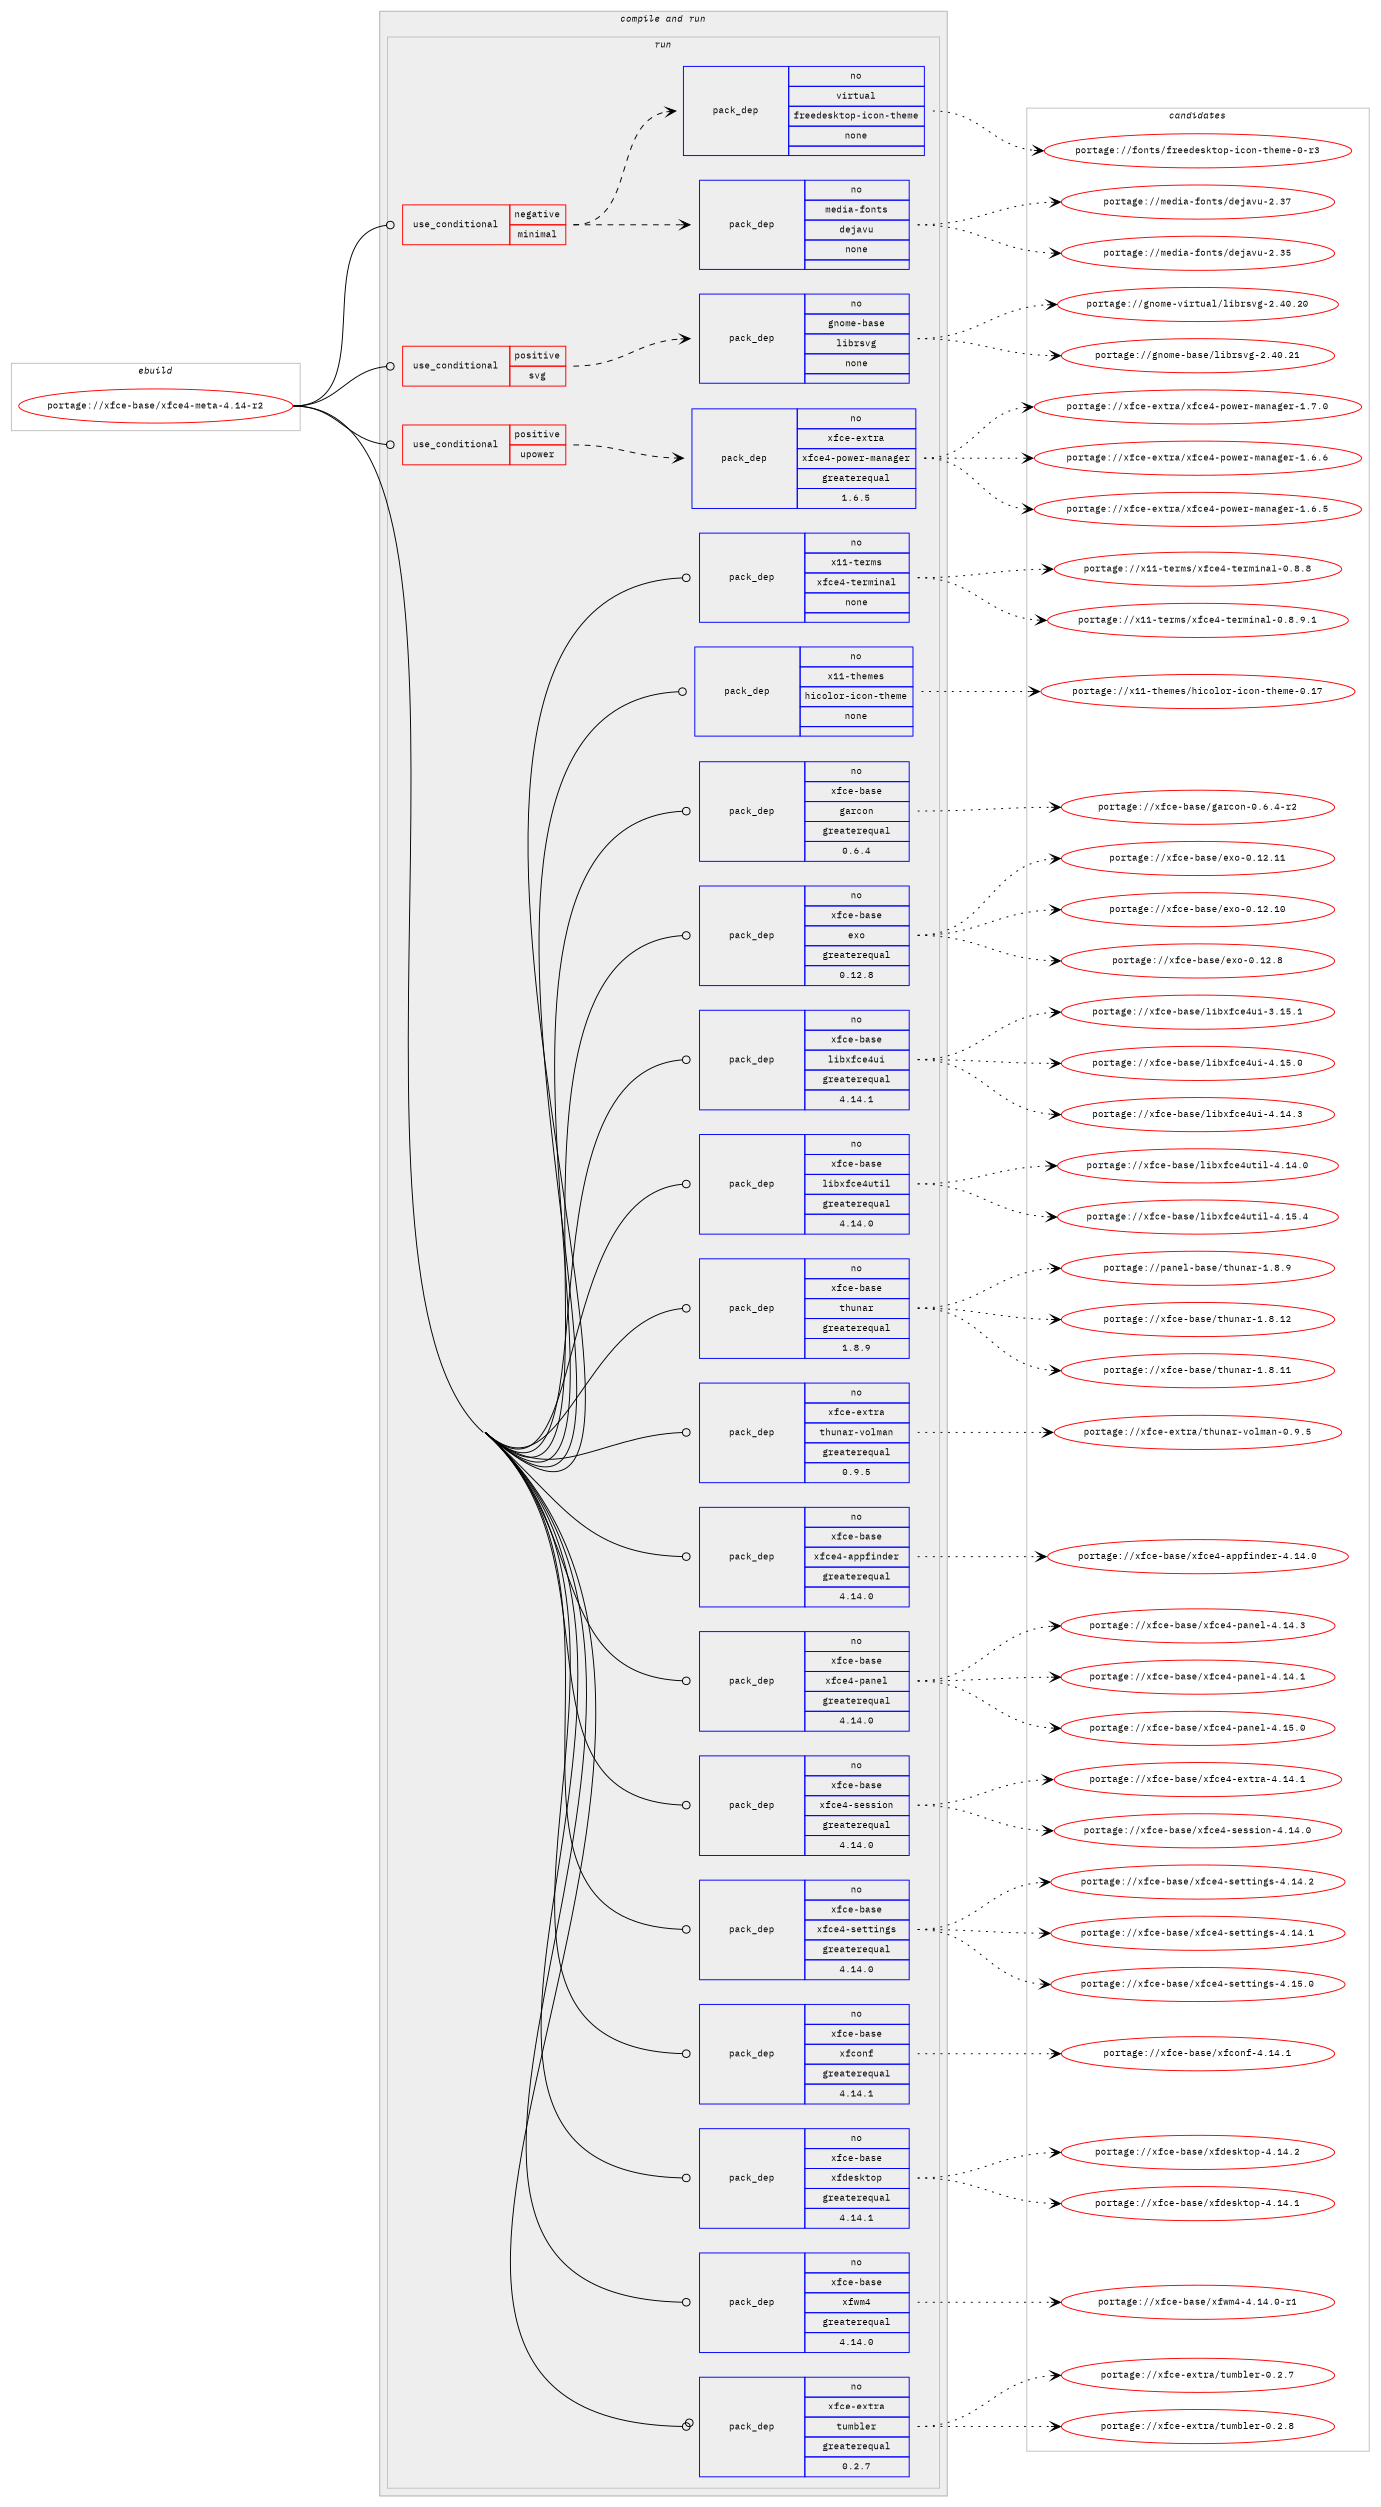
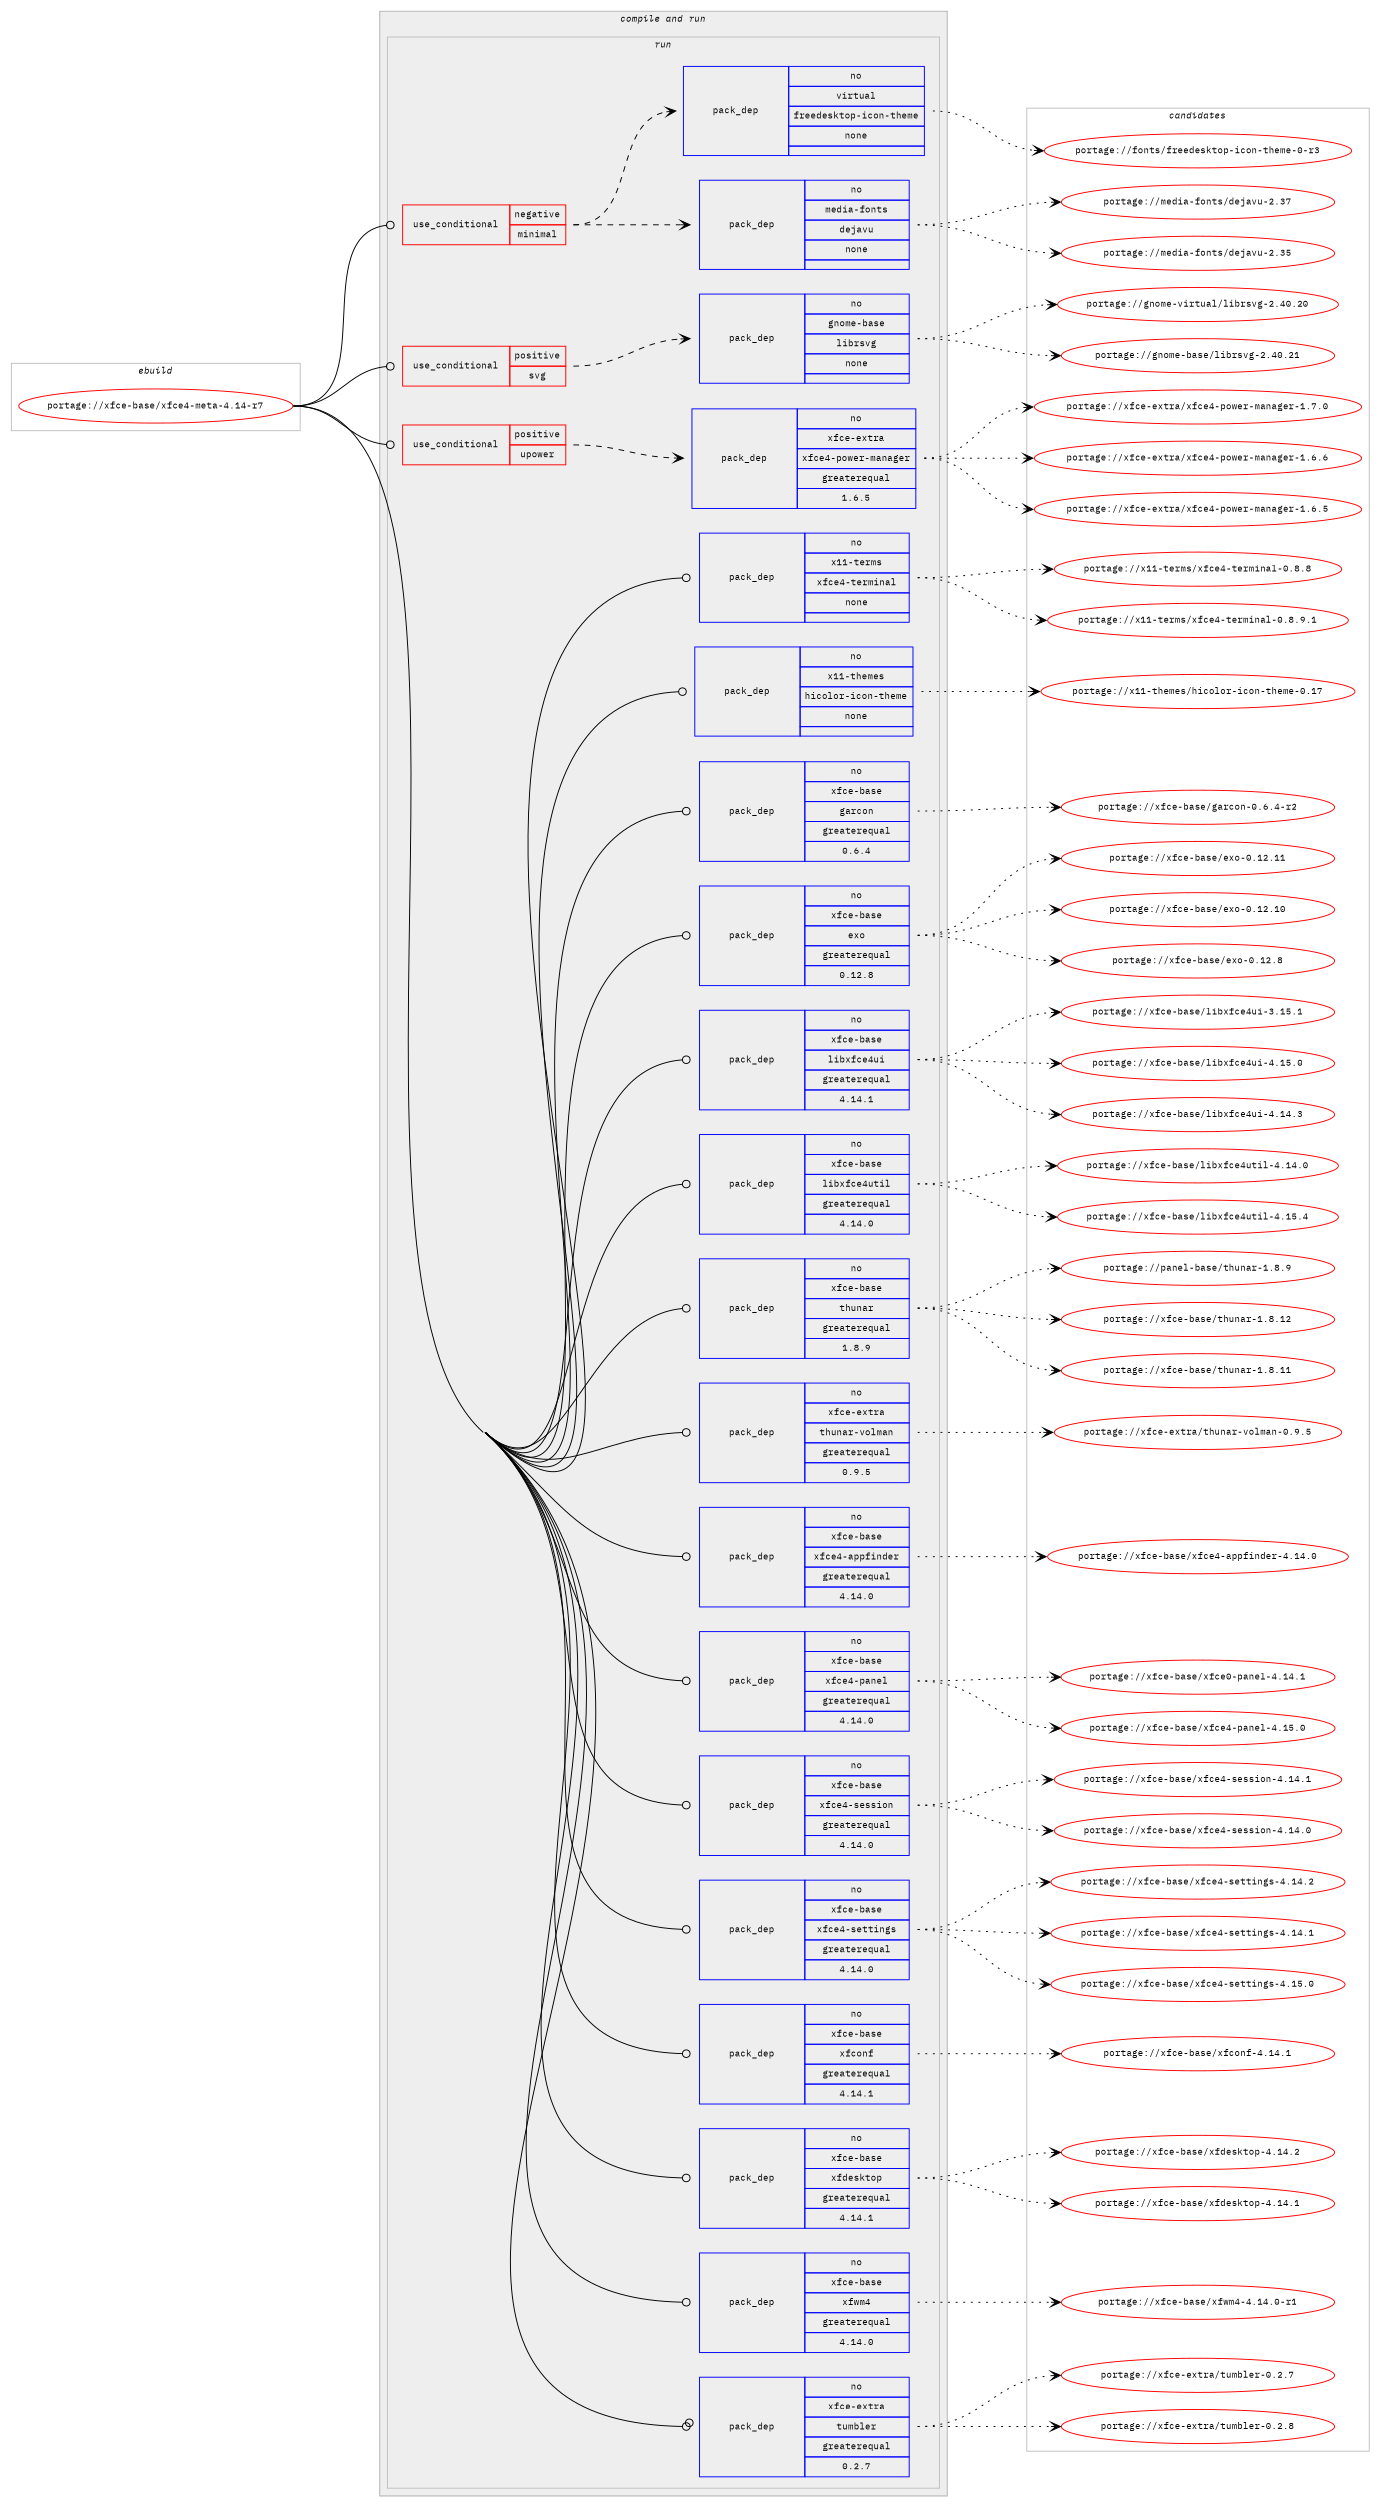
(156, 406) -> (156, 406)
(1198, 1626) -> none
(1198, 1677) -> (1198, 1677)
(1198, 1780) -> (1198, 1780)
